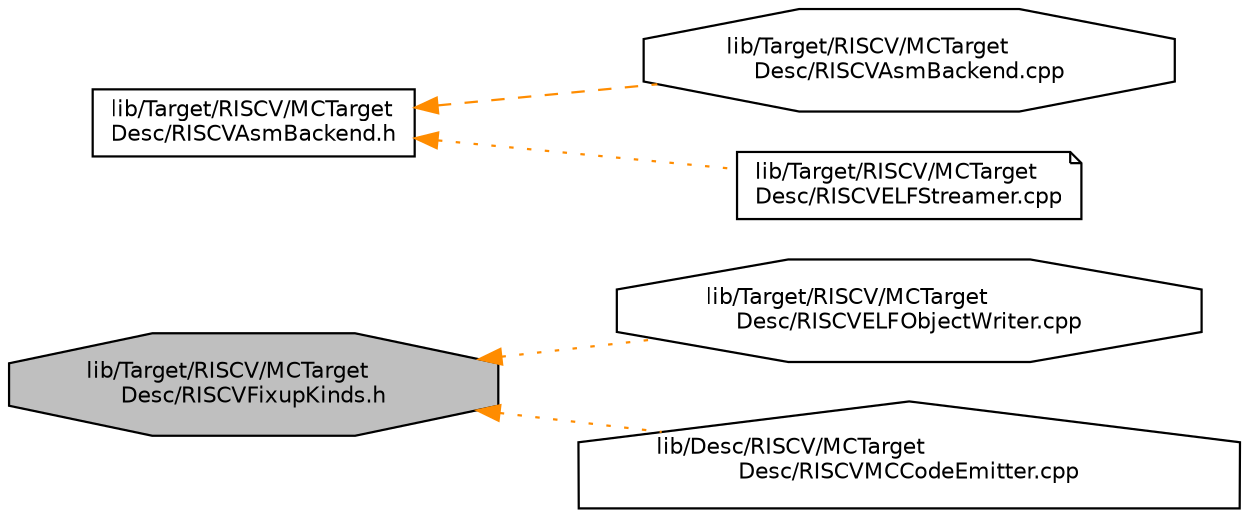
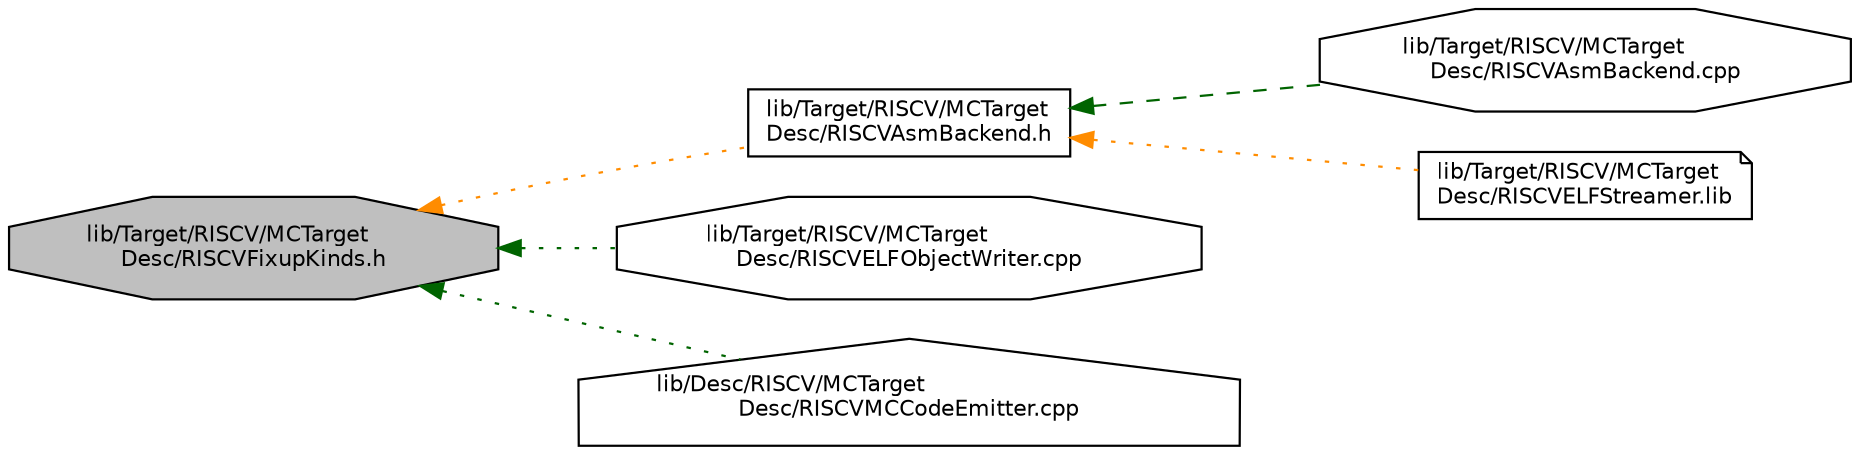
(548, 95) -> (1212, 95)
none -> (594, 174)
(909, 186) -> (1585, 186)
(579, 348) -> (568, 248)
(581, 422) -> (591, 325)
